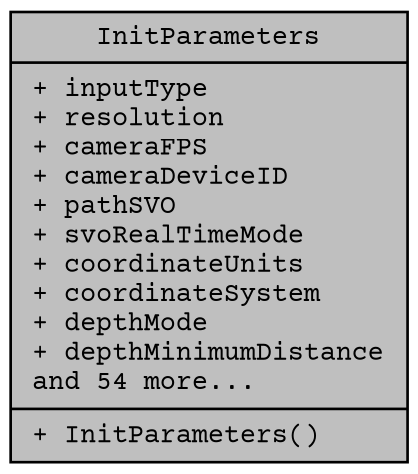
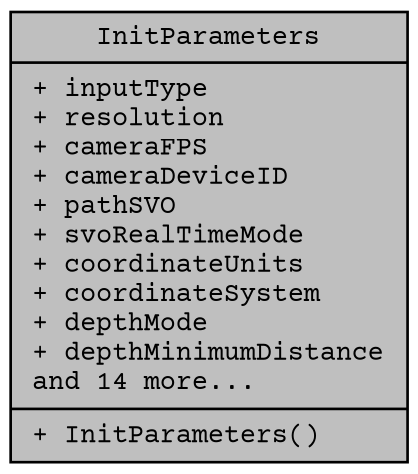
(145, 381) -> (145, 381)
